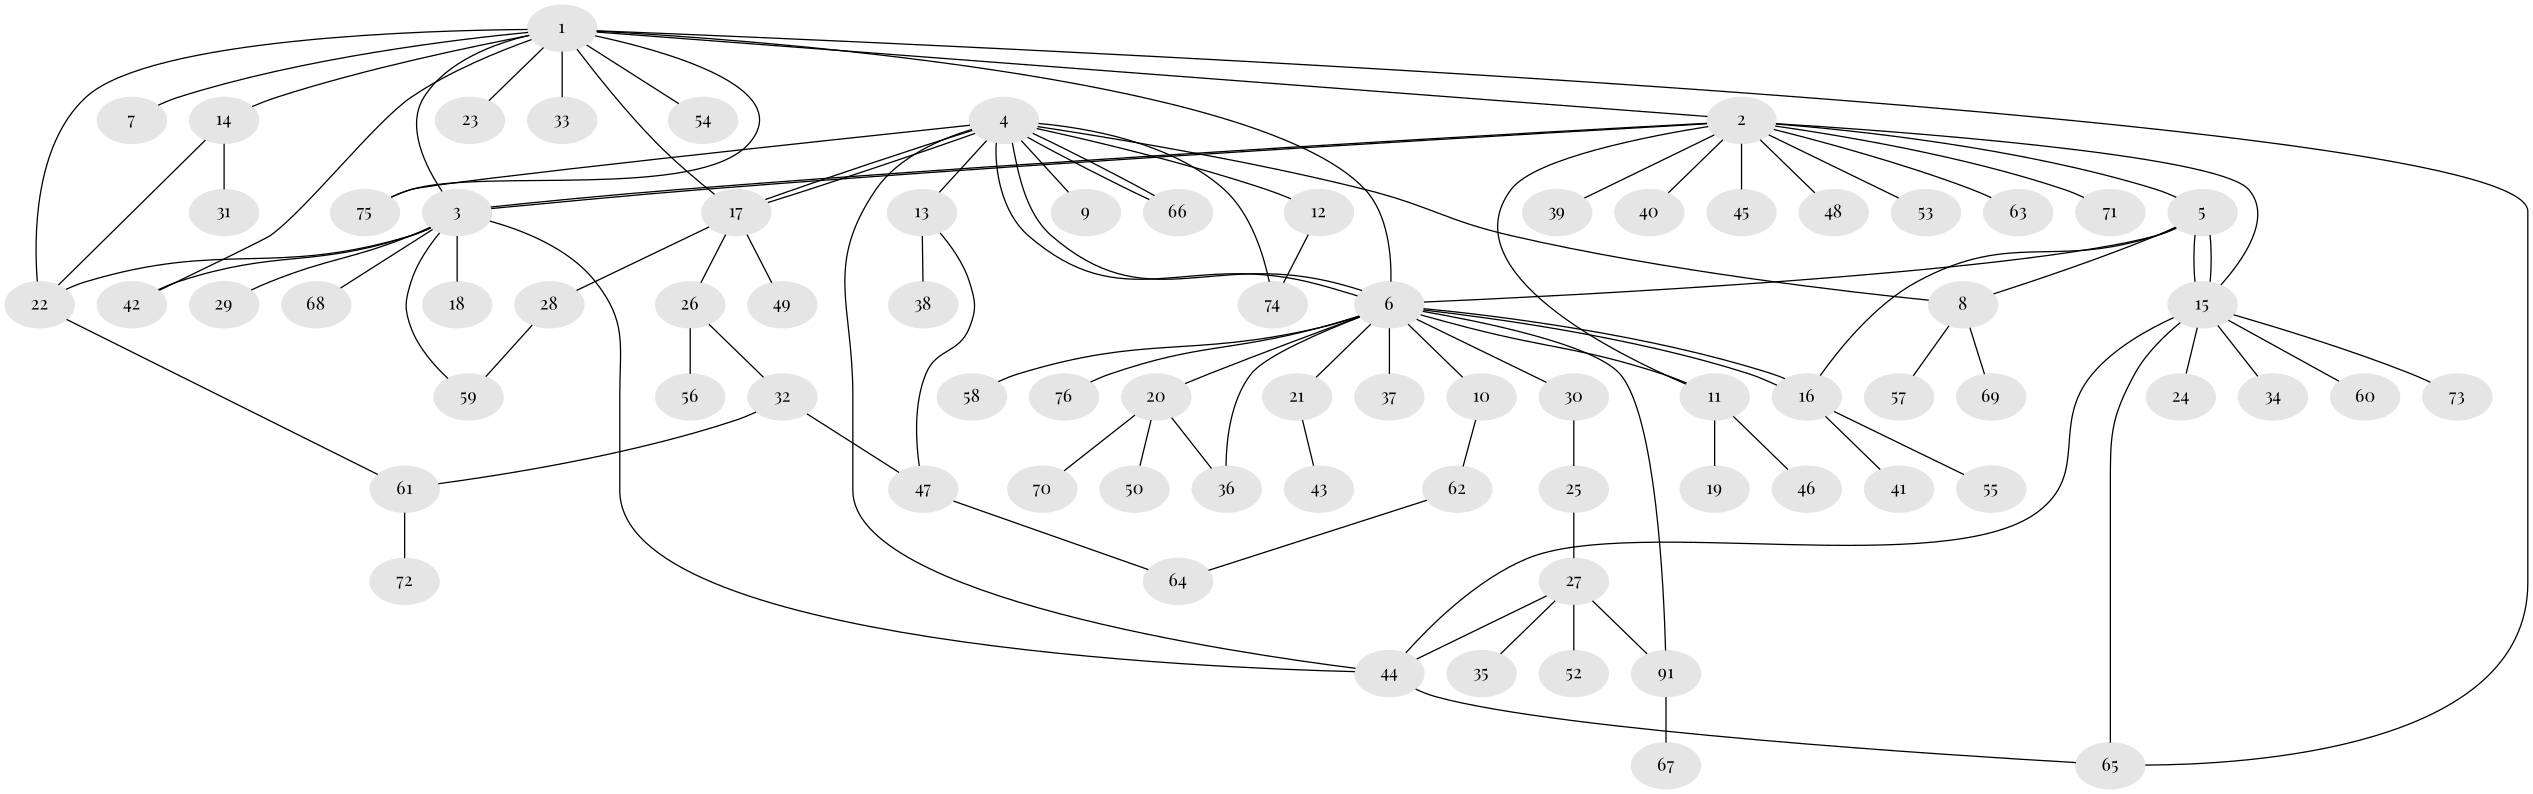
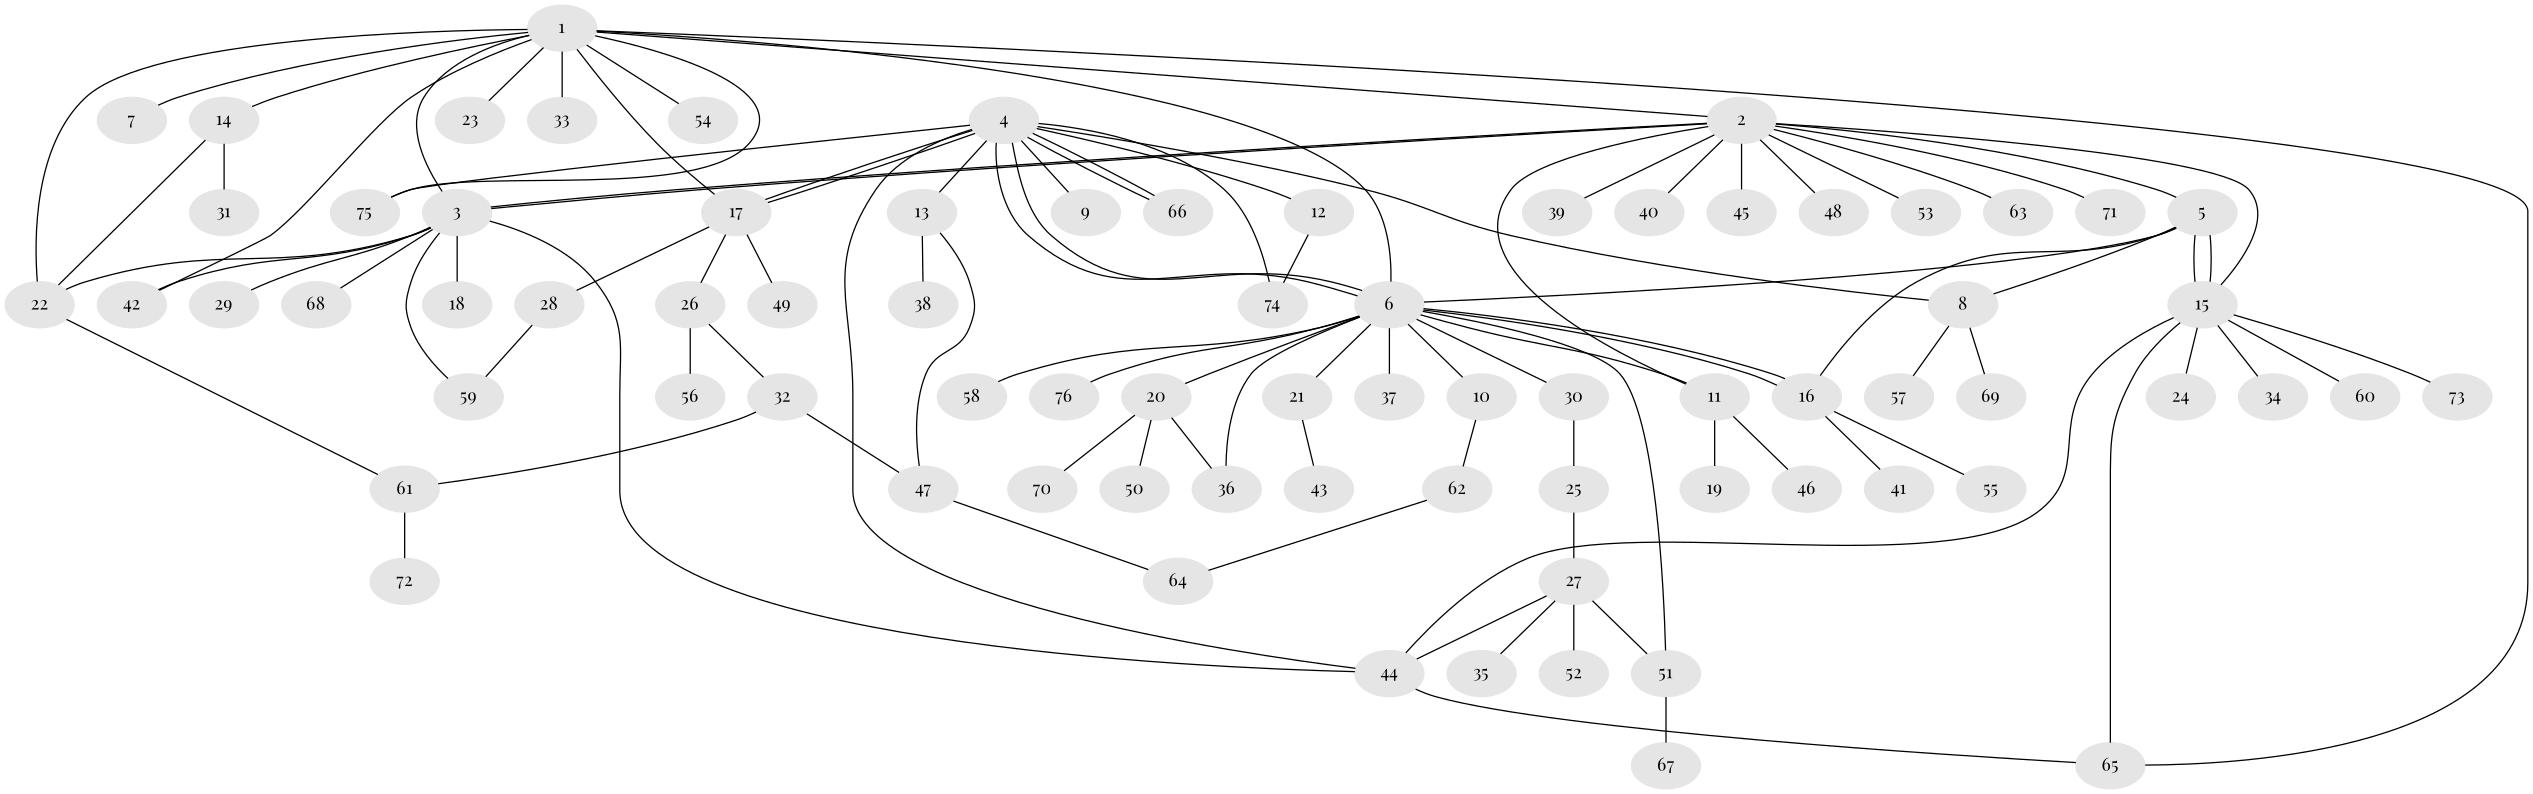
(1666, 674) -> (1666, 674)
